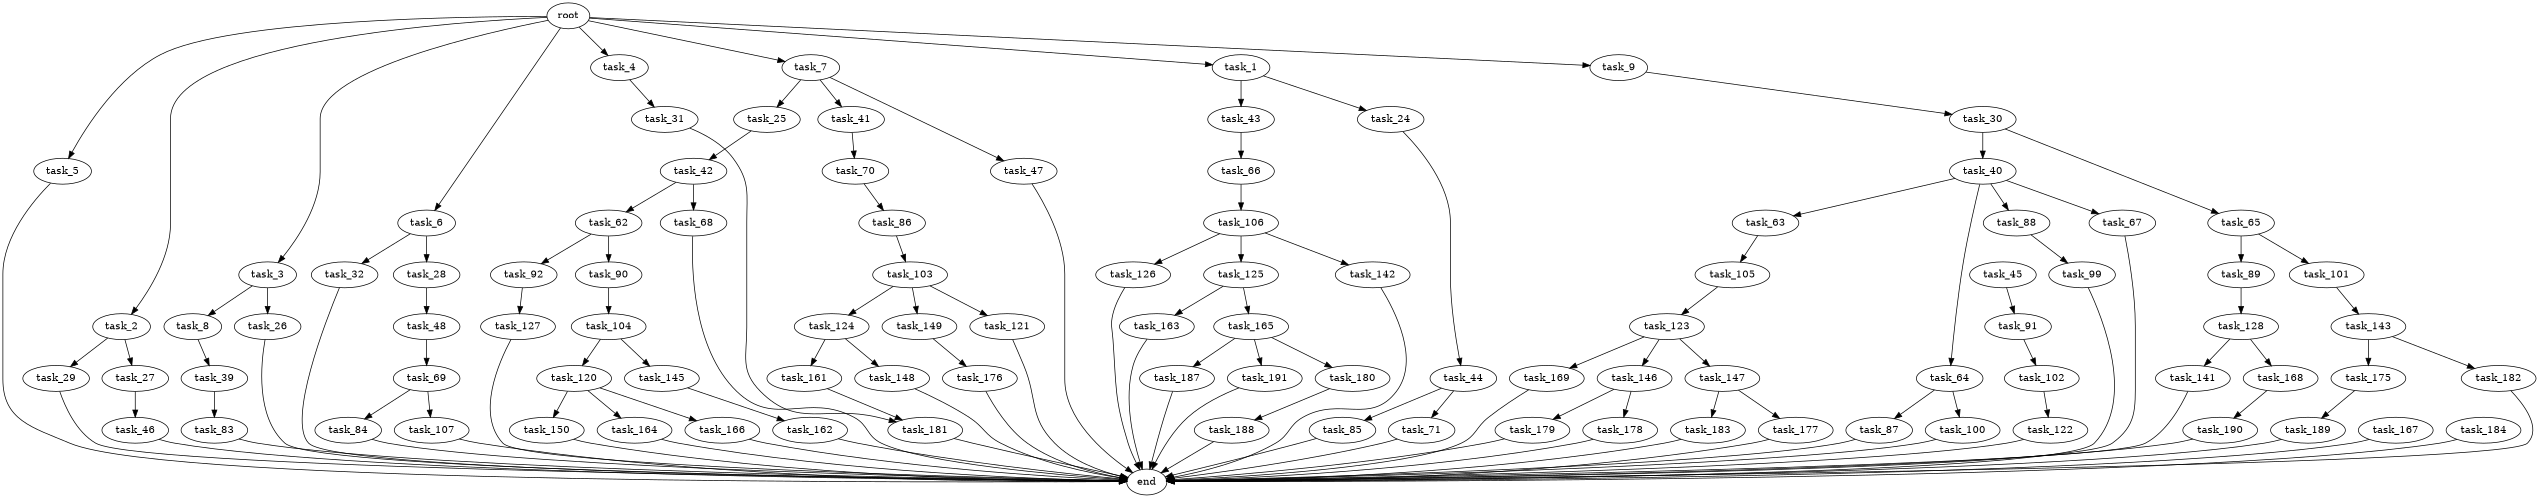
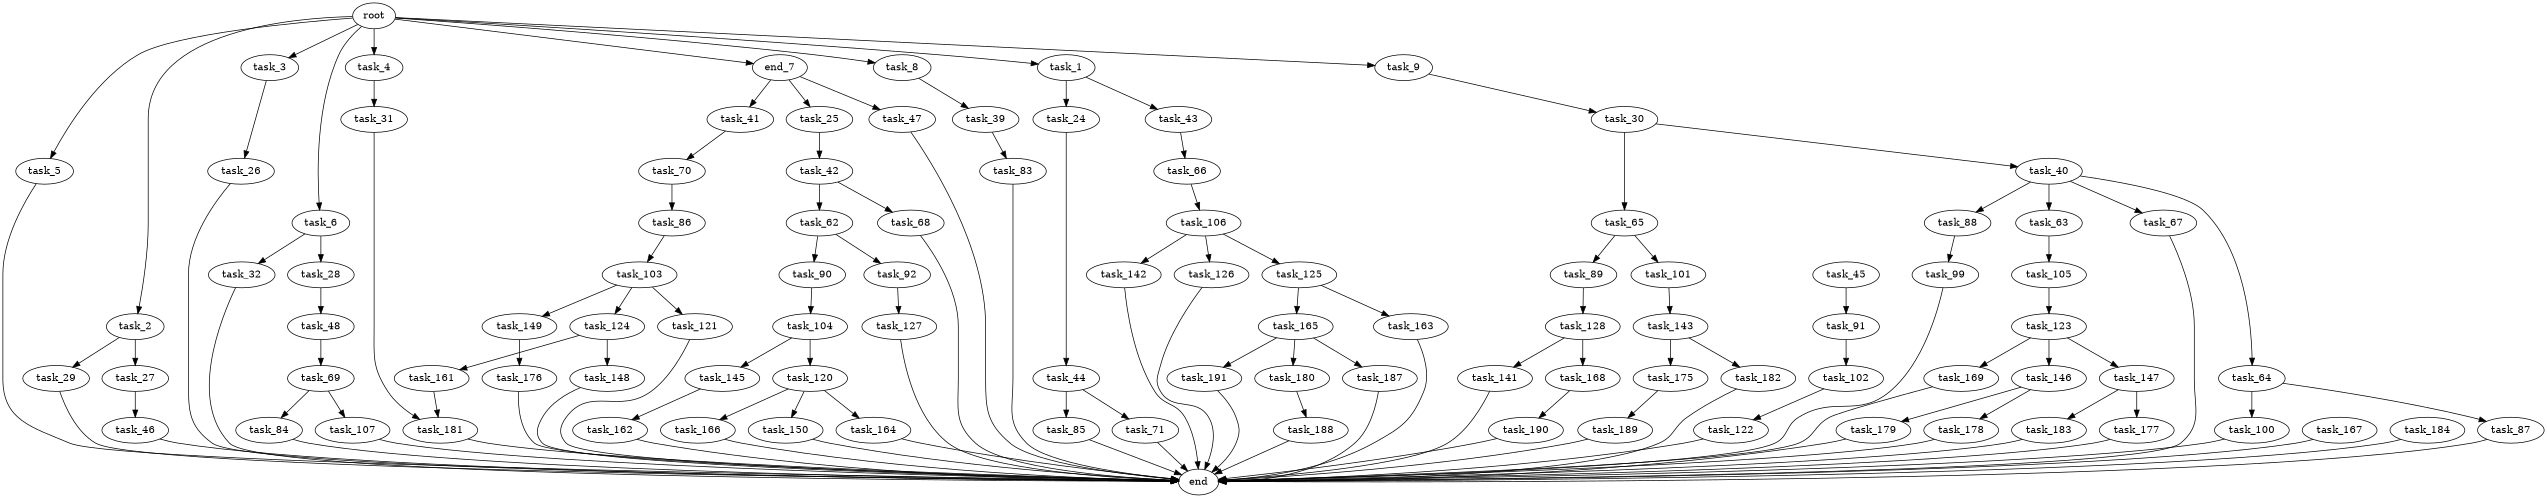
(811, 68) -> (780, 68)
(233, 299) -> (644, 38)
